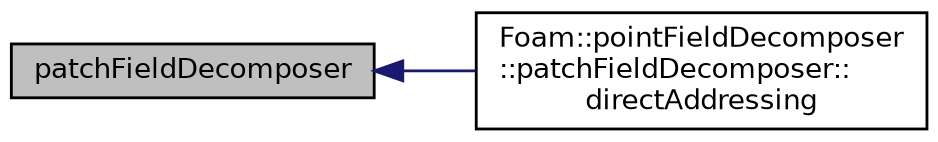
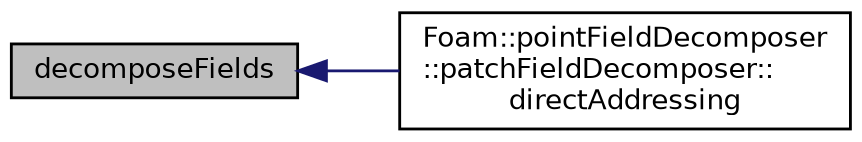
(193, 71) -> (154, 71)
